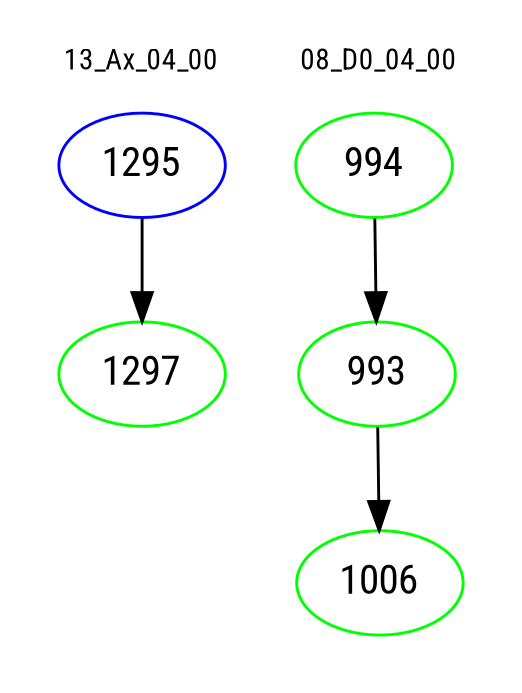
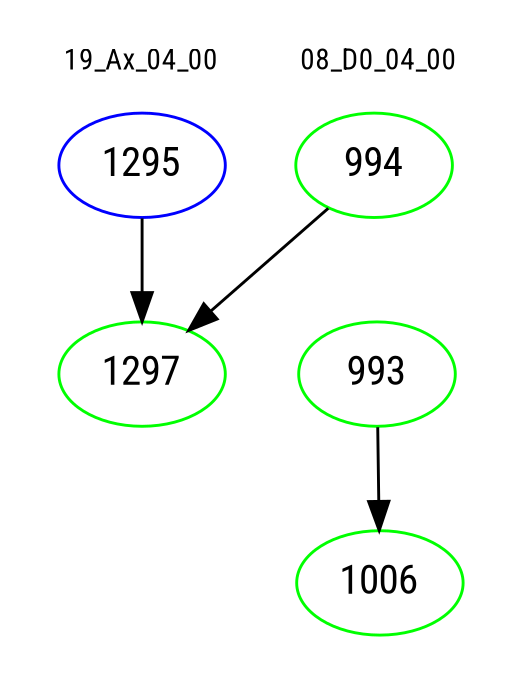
(142, 62) -> (142, 62)
(375, 255) -> (290, 242)
